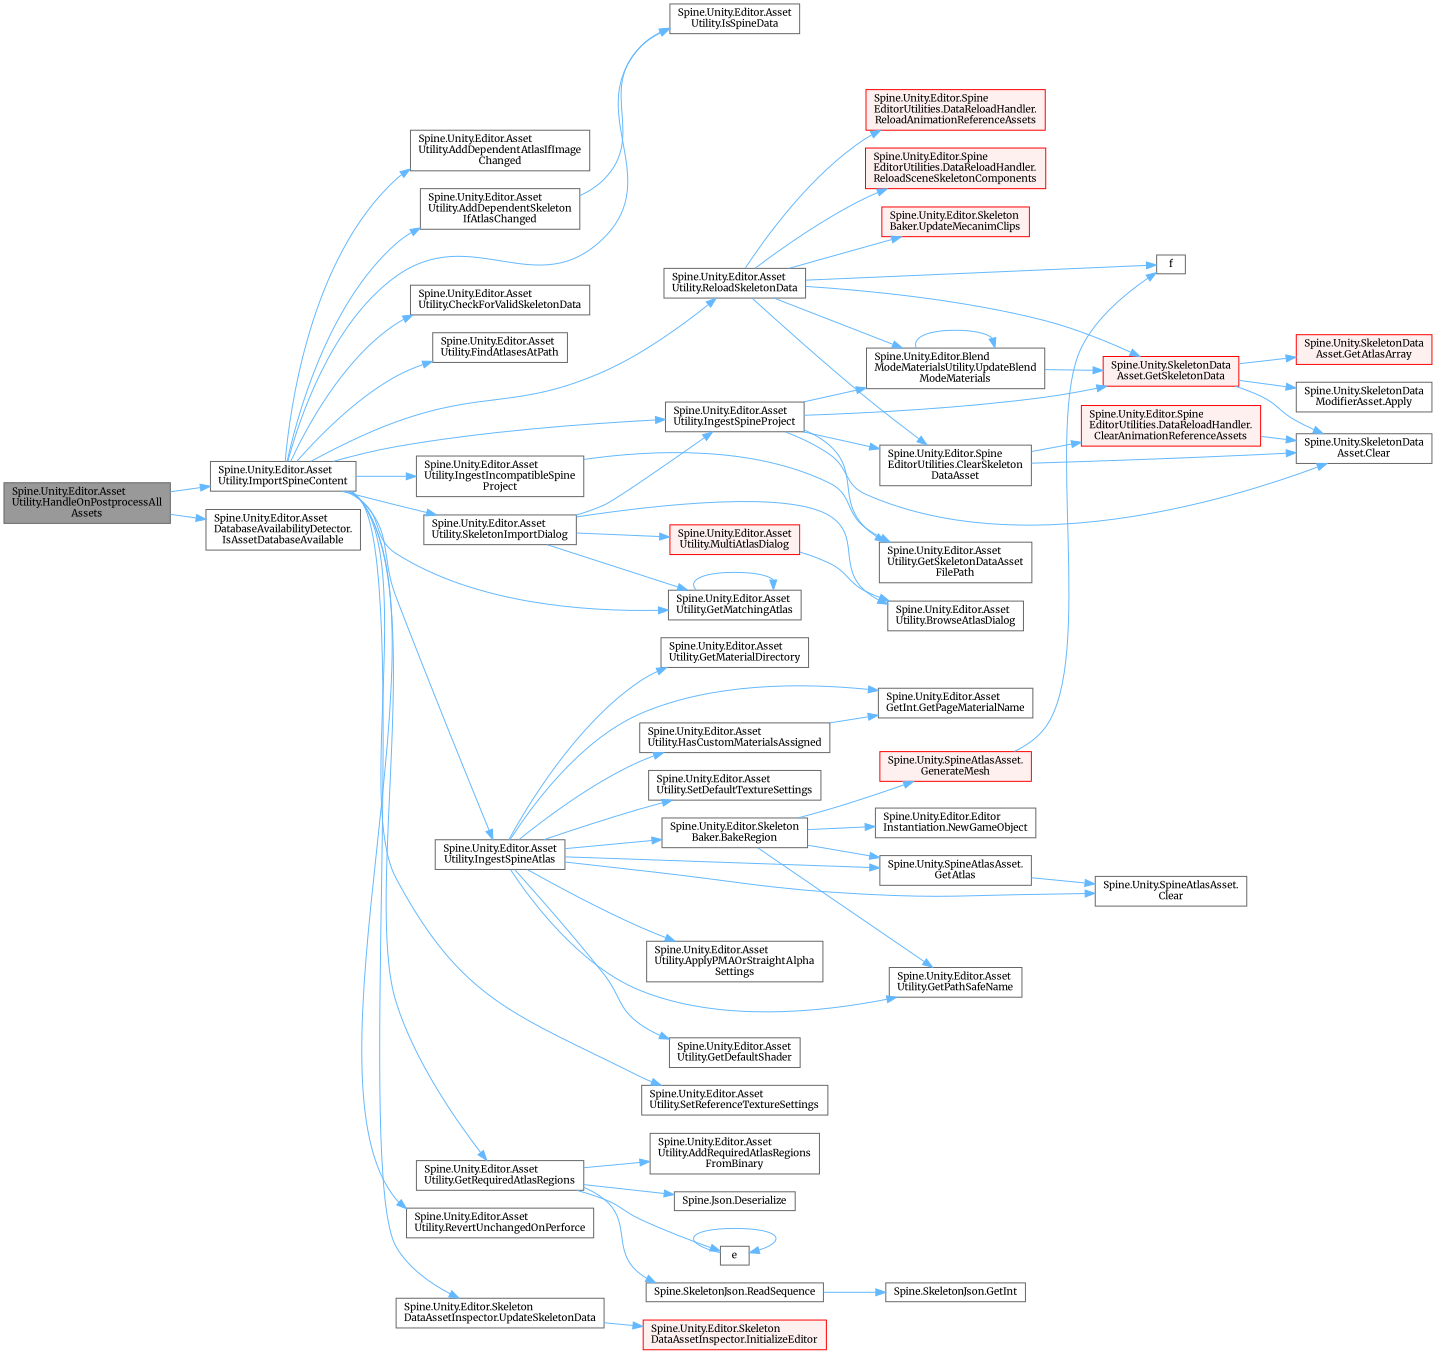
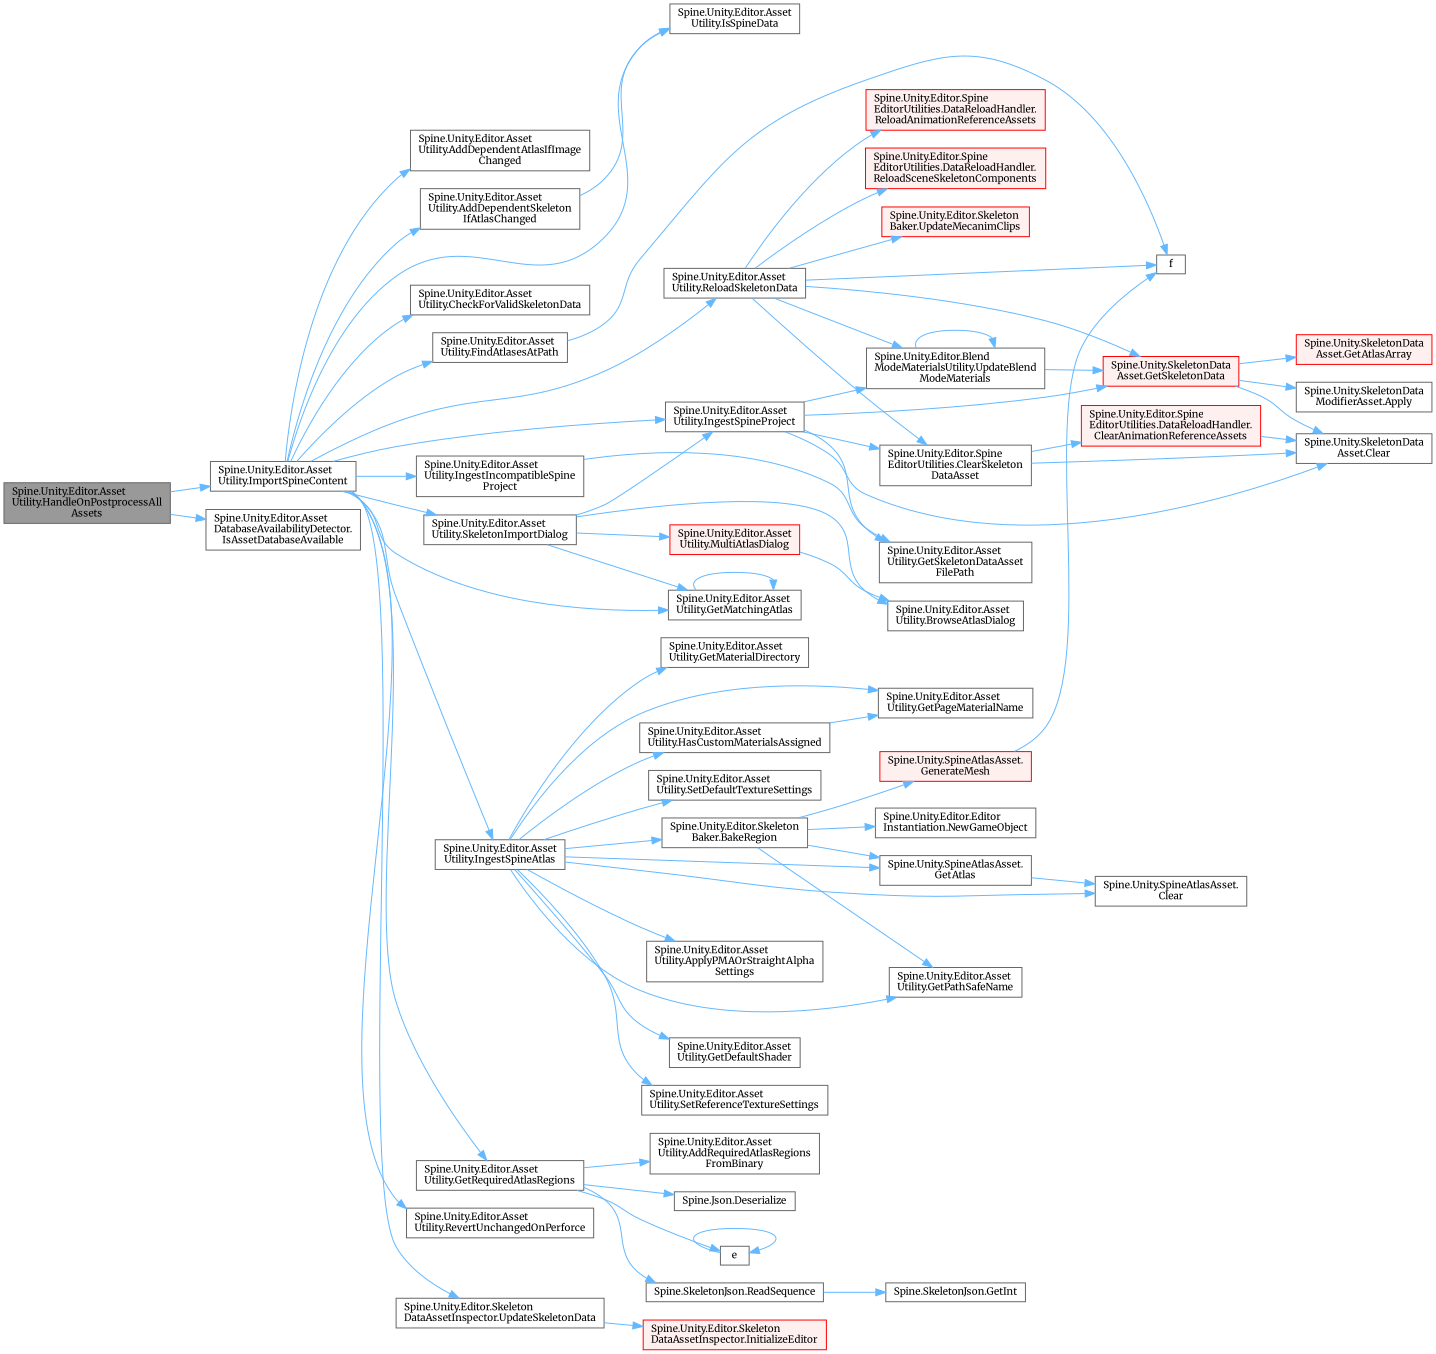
none -> (859, 83)
(956, 703) -> (956, 703)
(399, 883) -> (615, 1006)
